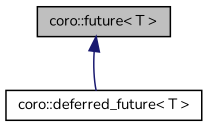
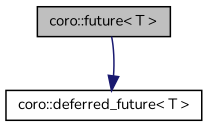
(94, 71) -> (114, 56)
